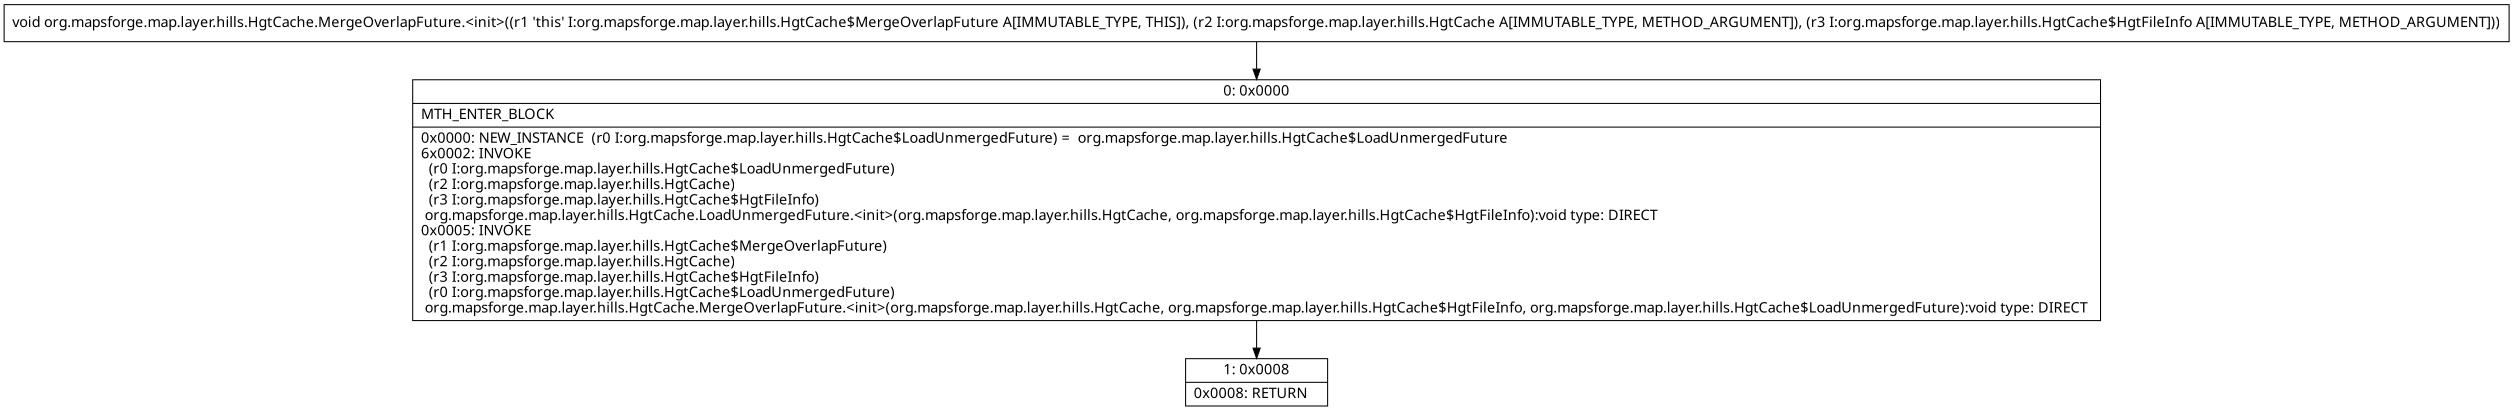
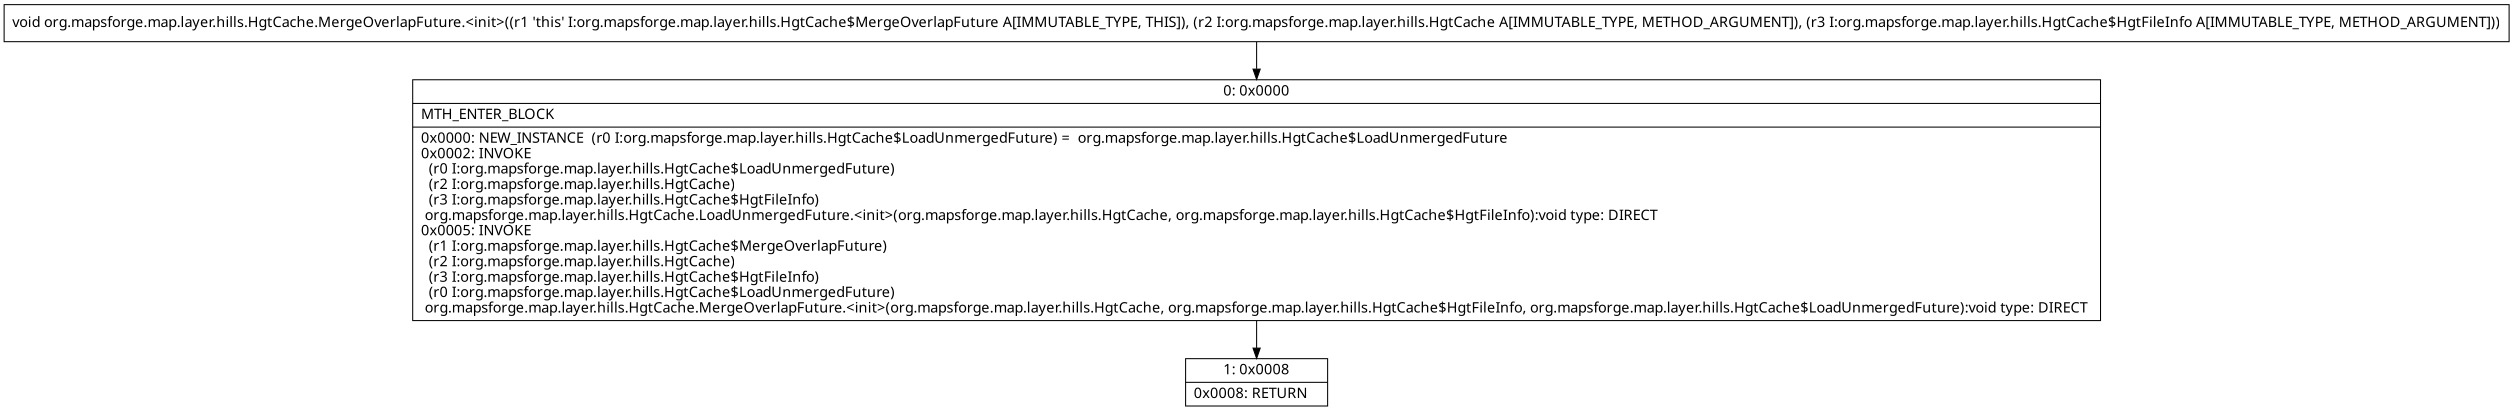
(480, 154) -> (480, 154)
